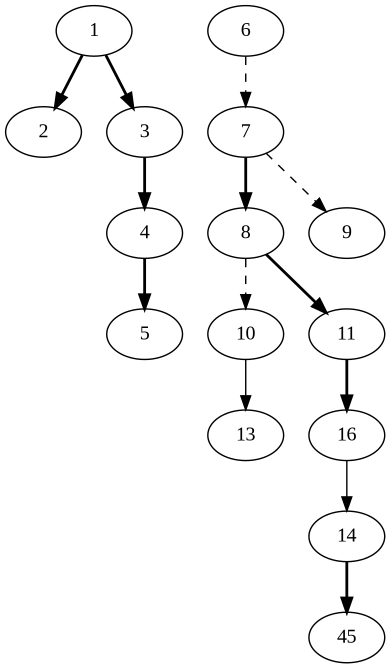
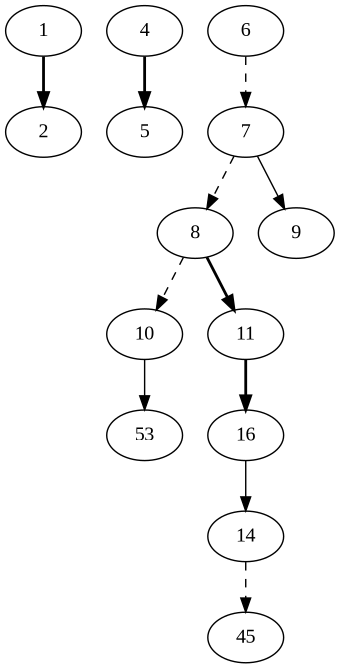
(145, 132) -> none
(246, 176) -> (224, 176)
(291, 177) -> (268, 176)
(246, 435) -> (145, 435)
(347, 580) -> (246, 580)
